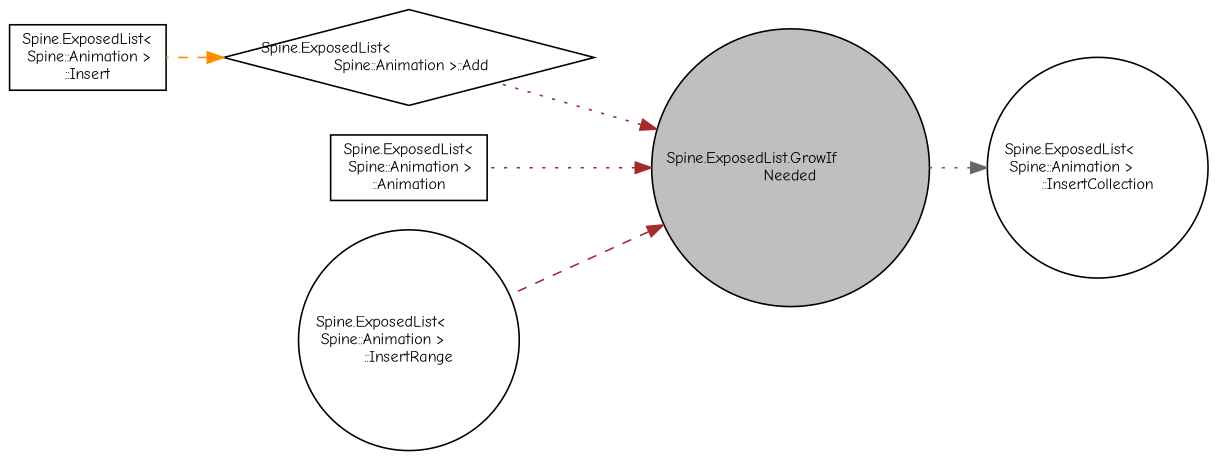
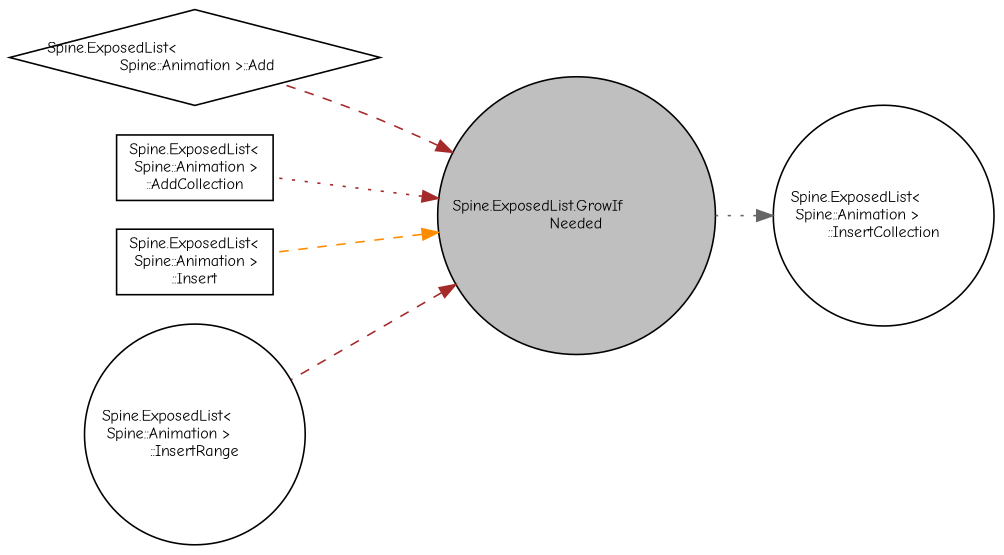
(187, 58) -> (348, 243)
(569, 104) -> (360, 112)
(409, 168) -> (195, 168)
